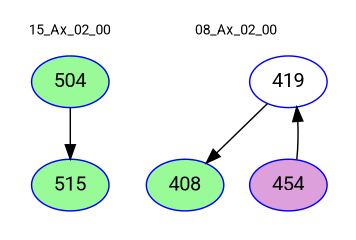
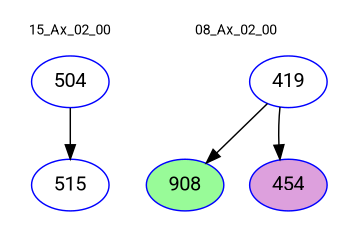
(70, 82) -> (70, 82)
(298, 141) -> (279, 126)
(70, 185) -> (70, 185)
(185, 185) -> (185, 185)
